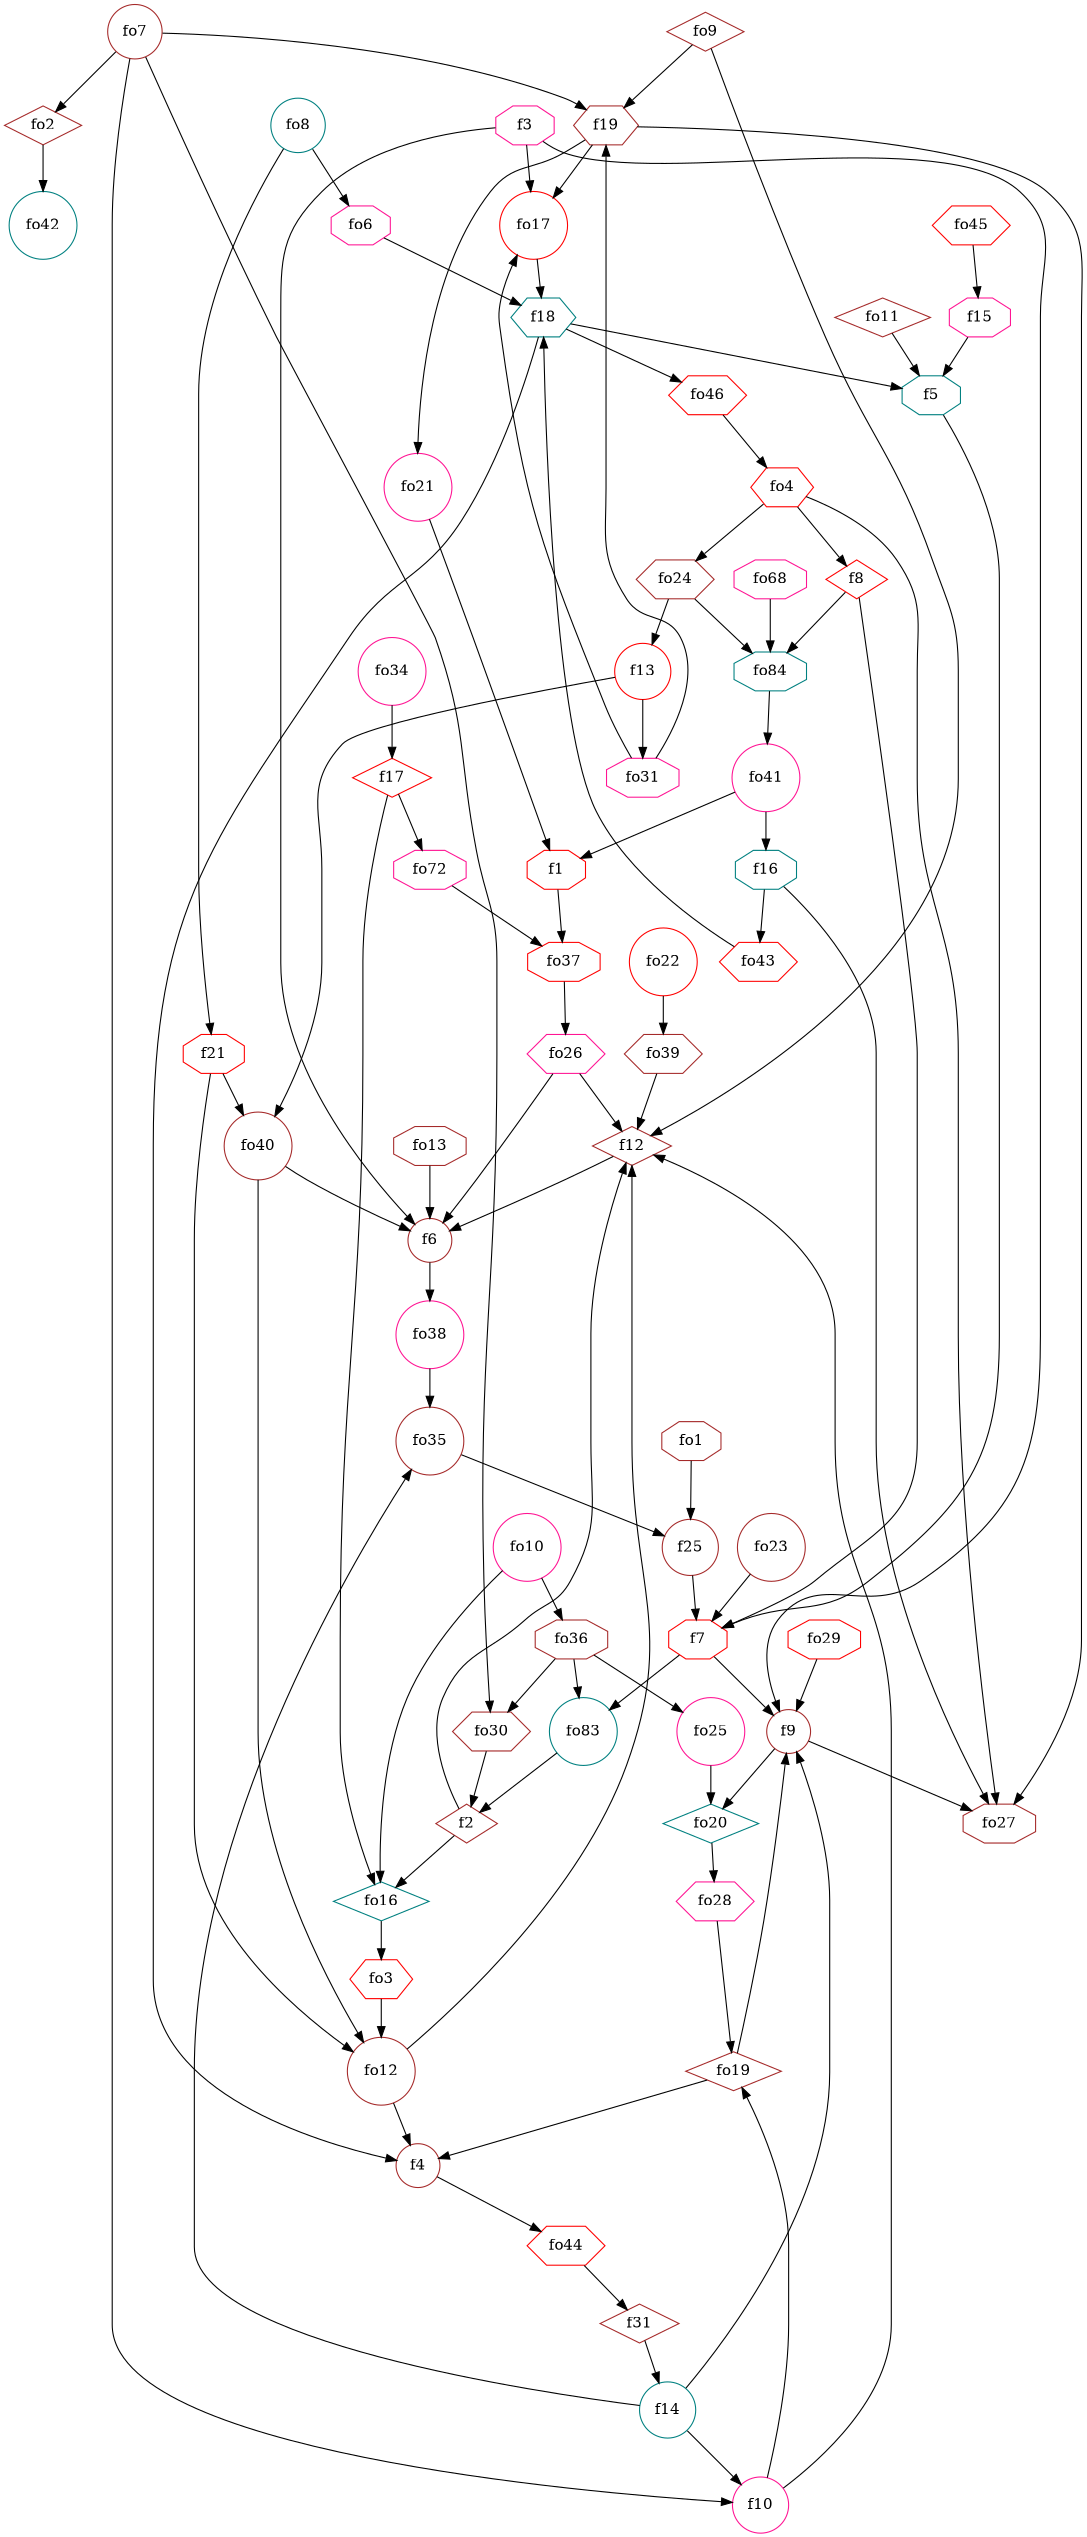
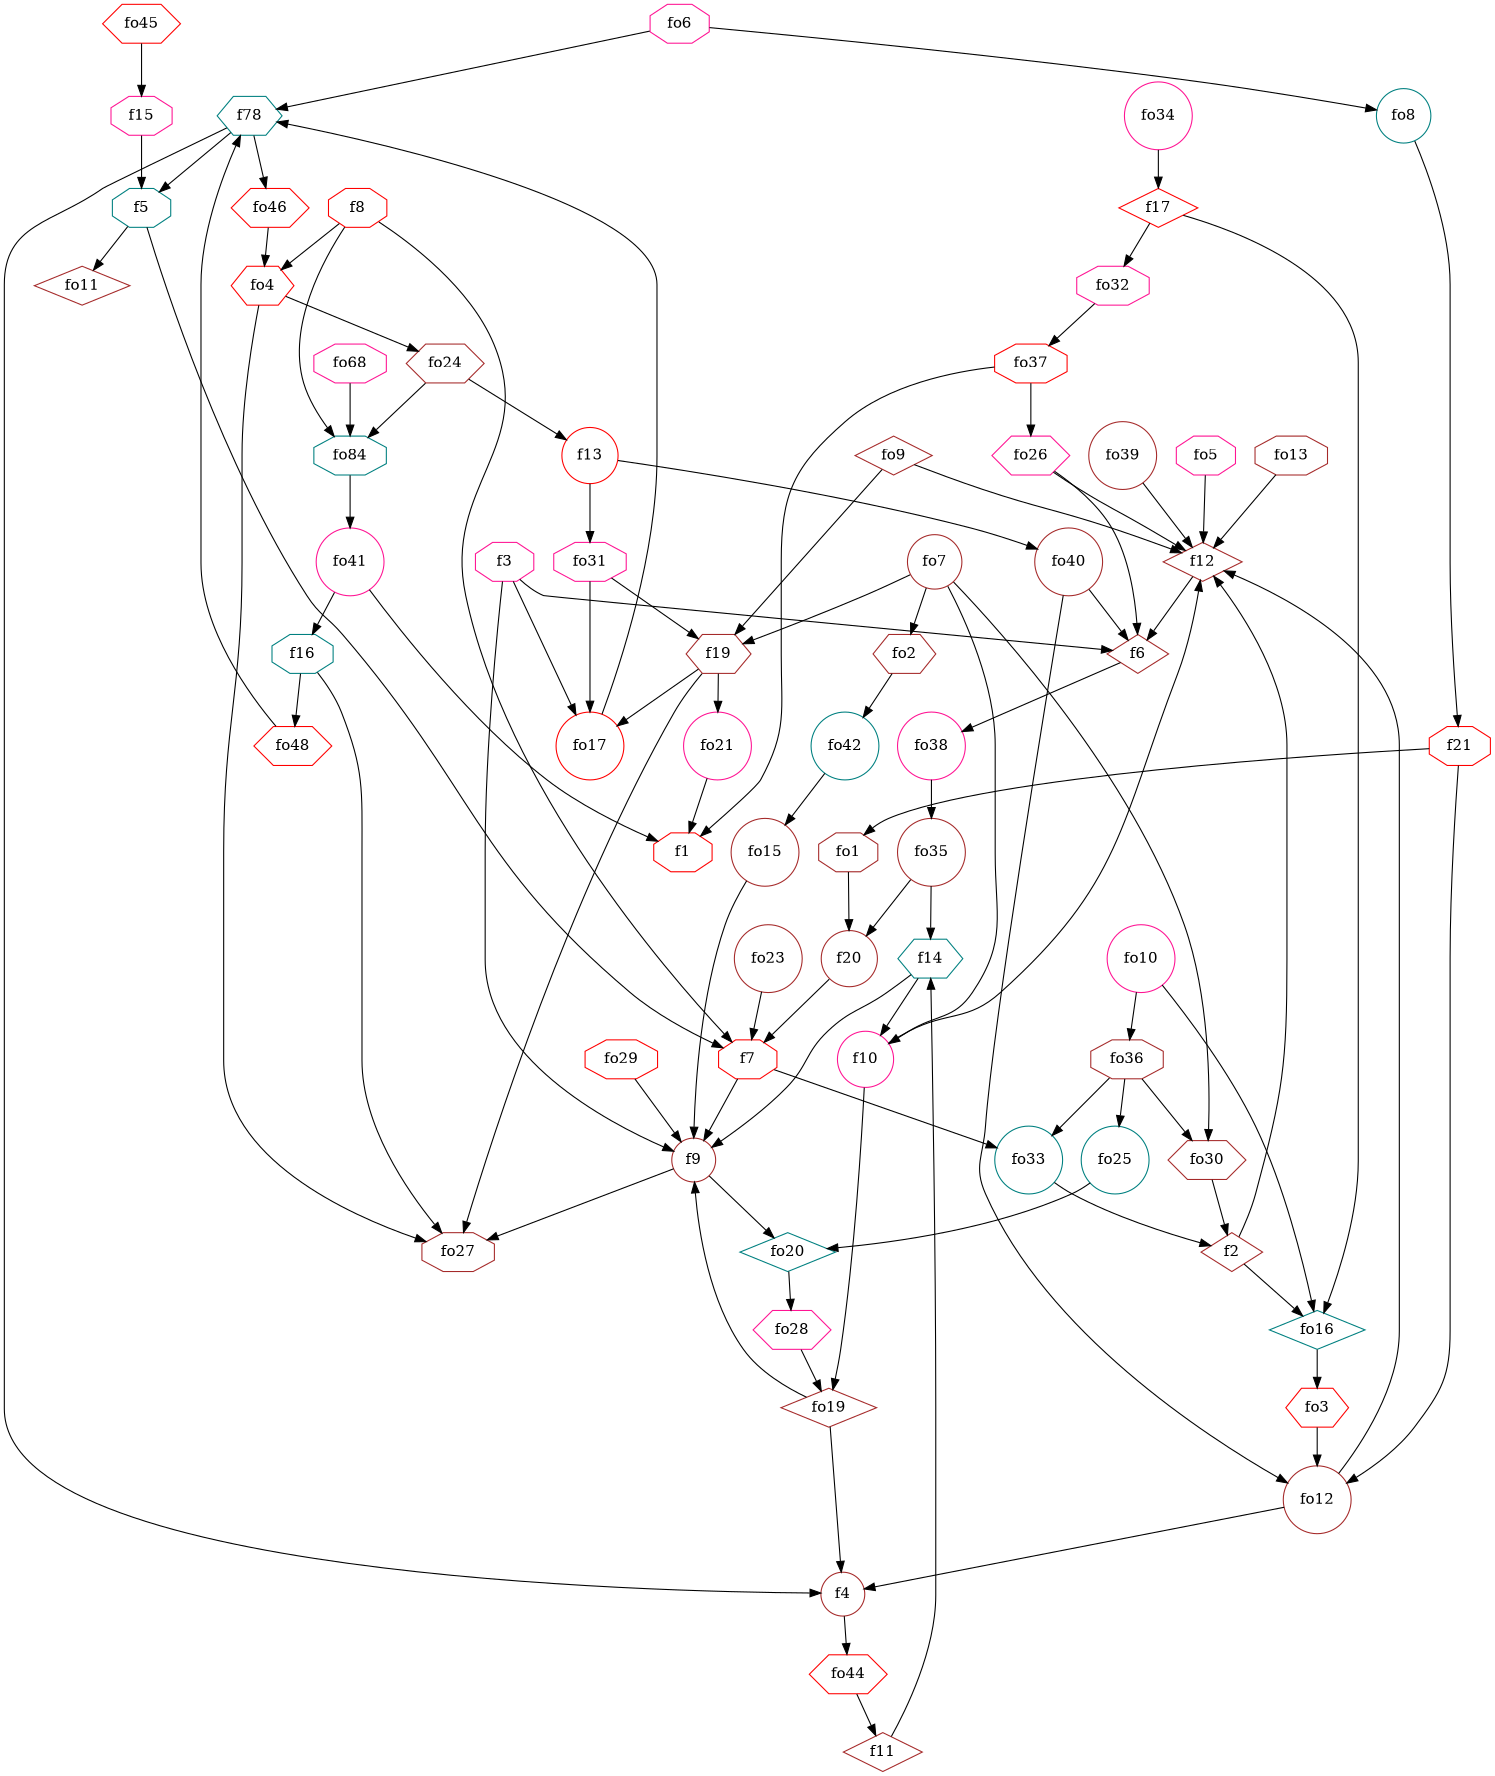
(43, 125) -> (904, 654)
(328, 173) -> (1038, 62)
(543, 317) -> (250, 116)
(903, 350) -> (114, 244)
none -> (1206, 455)
(818, 532) -> (315, 243)
(857, 579) -> (358, 208)
none -> (765, 852)
(430, 870) -> (1113, 286)
(560, 910) -> (782, 547)
(663, 962) -> none
(758, 962) -> (293, 746)
(663, 1054) -> (1123, 455)
(231, 1090) -> (1162, 769)
(430, 1187) -> (1248, 507)
(430, 1240) -> (1138, 654)
(690, 1547) -> (849, 959)
(583, 1732) -> (1029, 1160)
(711, 1732) -> (1115, 1160)
(194, 2086) -> (931, 907)
(640, 2324) -> (883, 1752)
(668, 2410) -> (930, 959)
